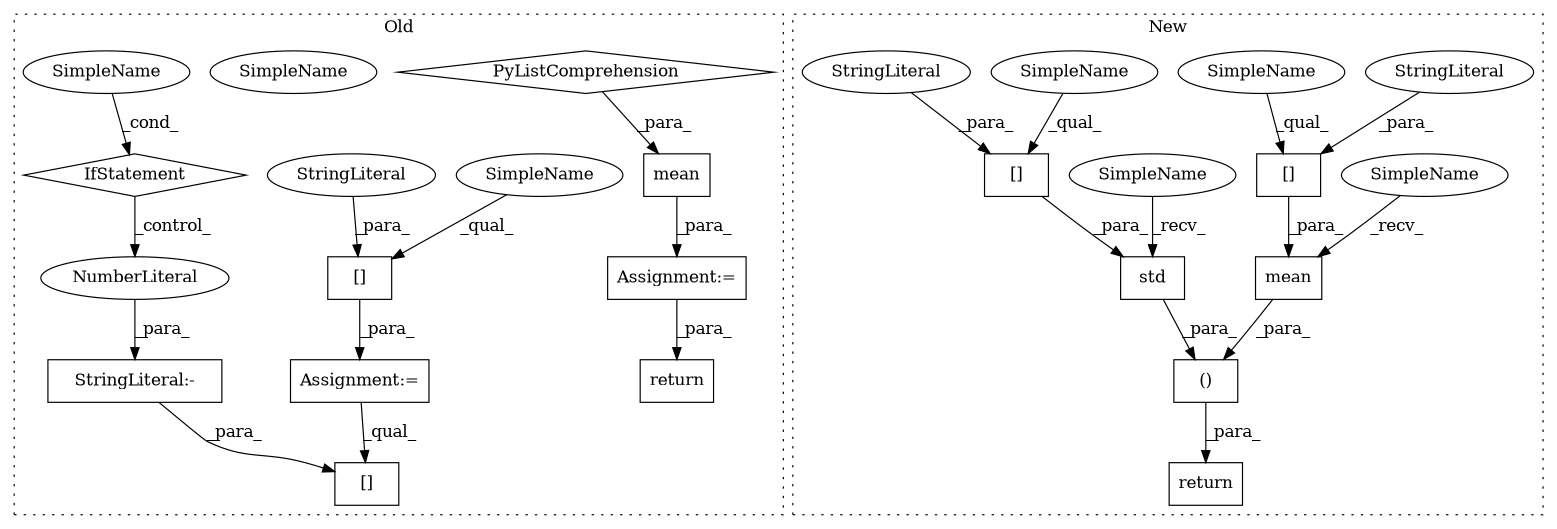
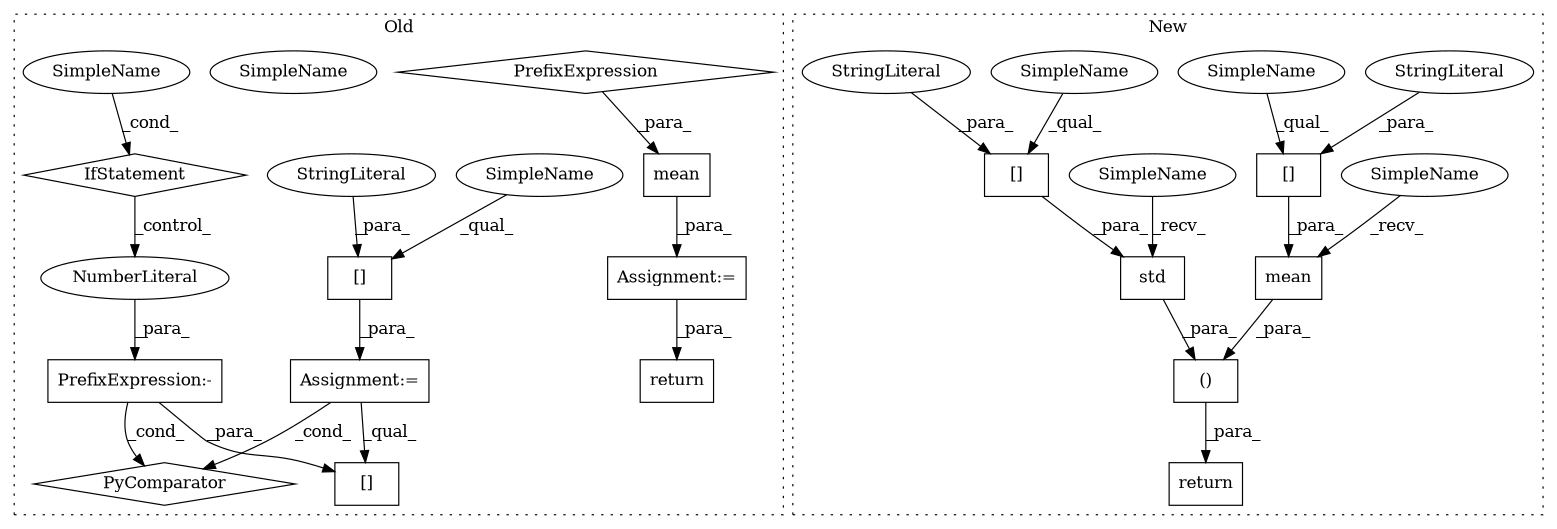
(586, 72) -> (586, 72)
(135, 381) -> (135, 381)
none -> (164, 484)
